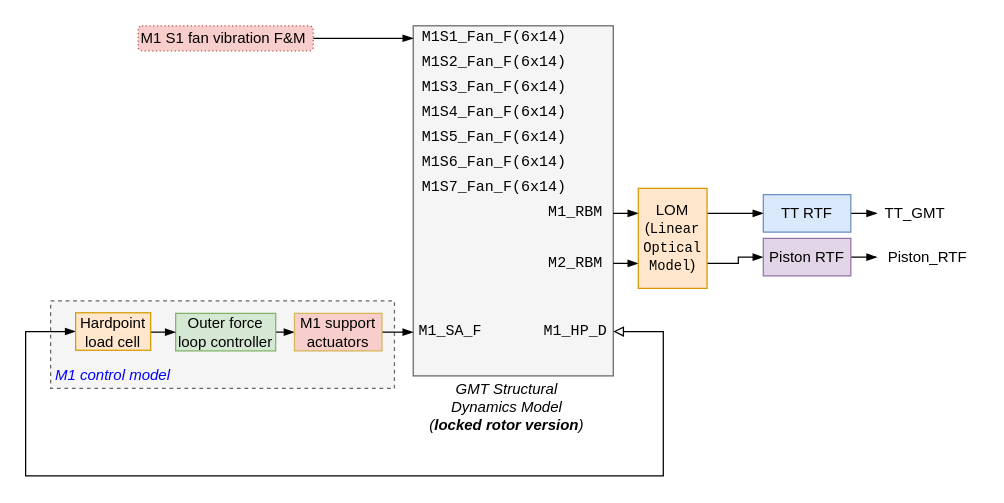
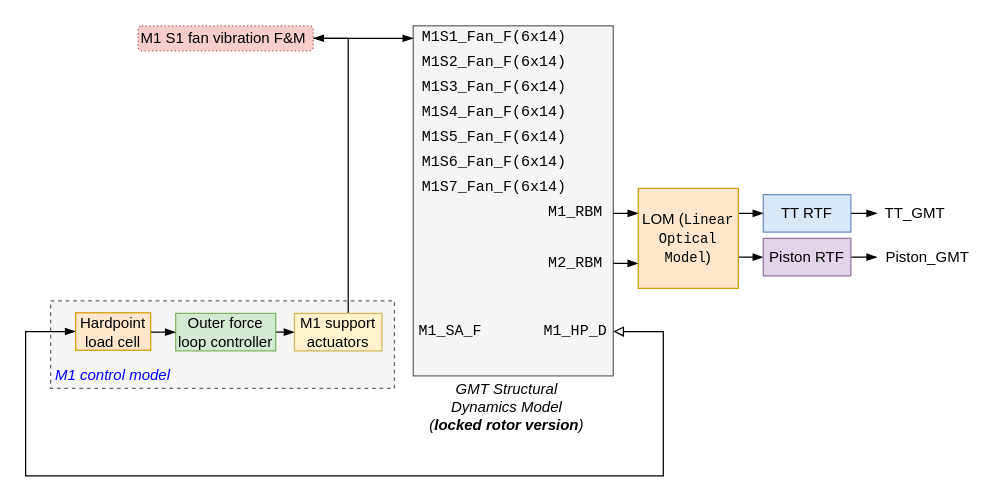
(673, 238) -> (688, 238)
(928, 257) -> (928, 257)
(338, 332) -> (338, 332)
(392, 332) -> (348, 177)
